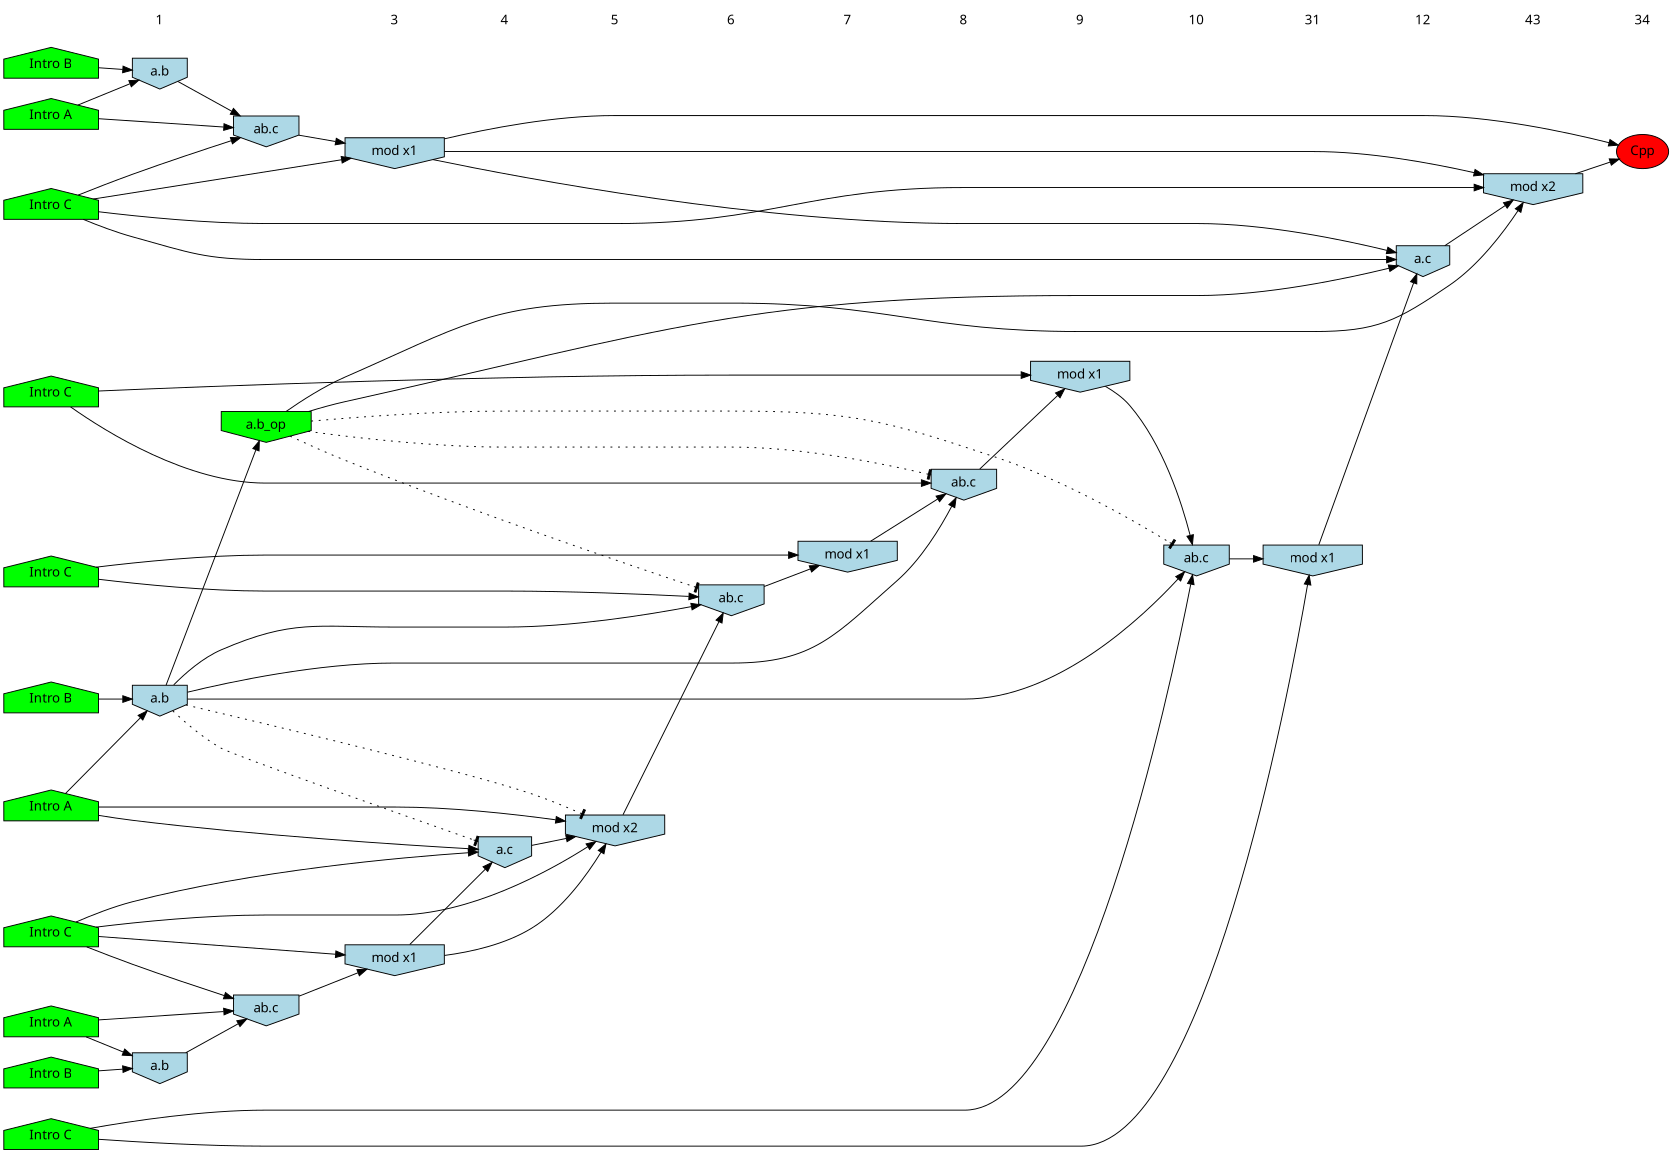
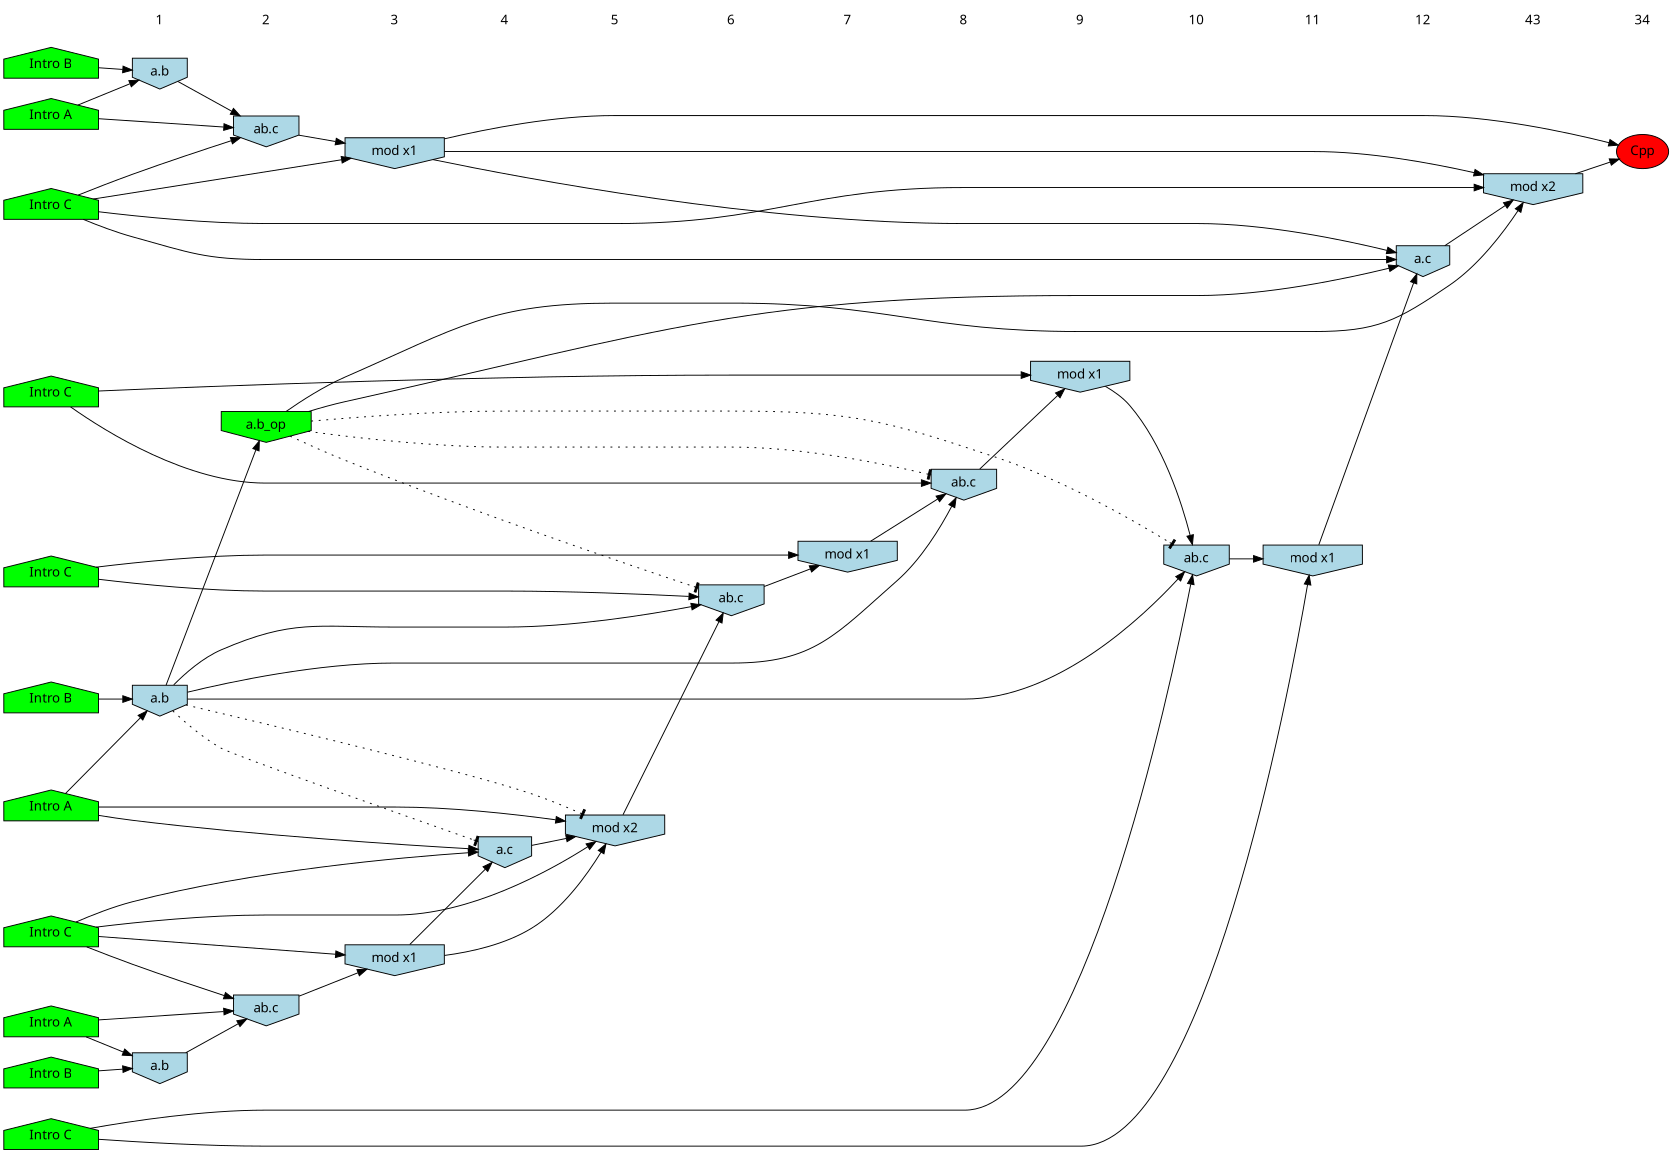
none -> (266, 21)
(1313, 21) -> (1313, 21)
